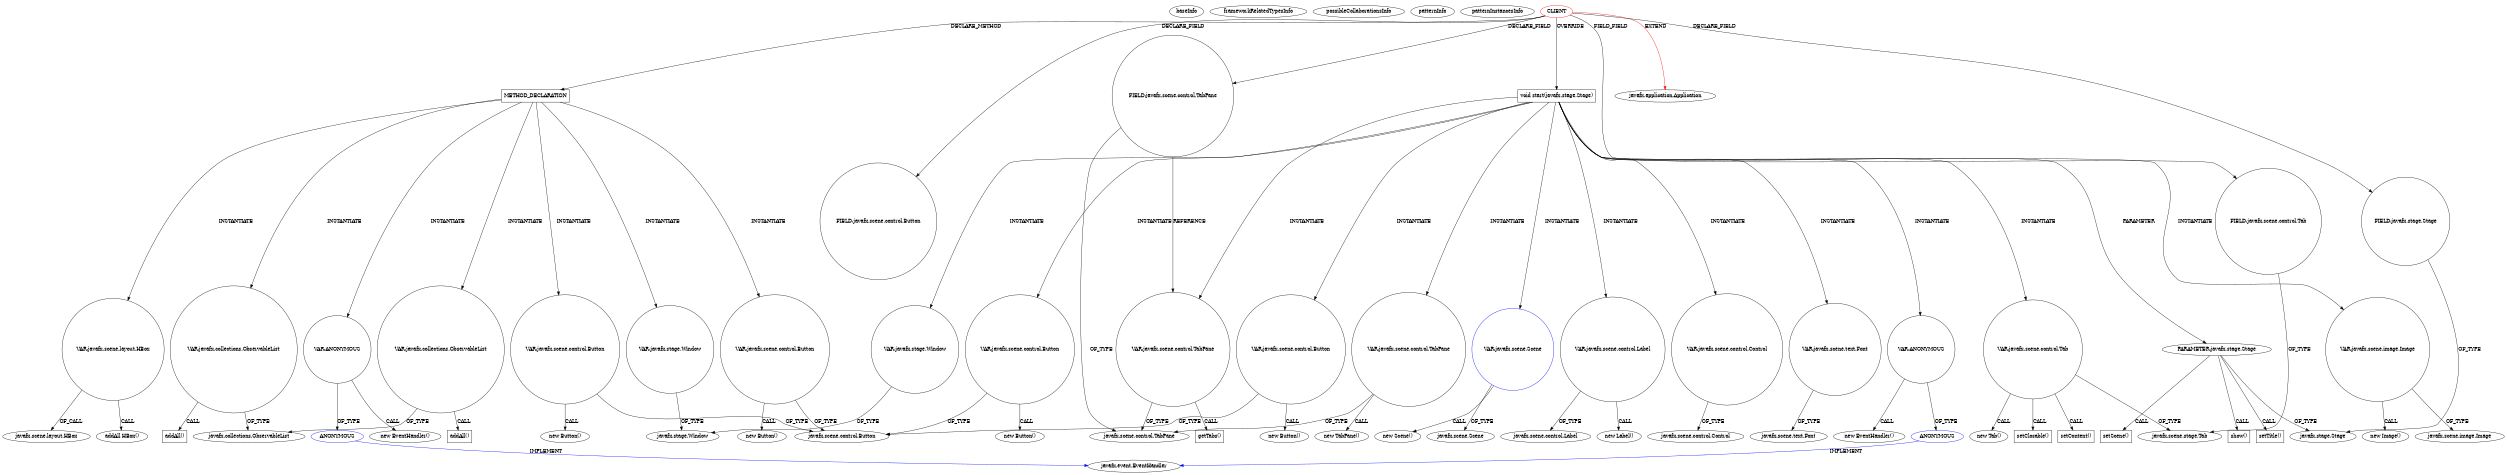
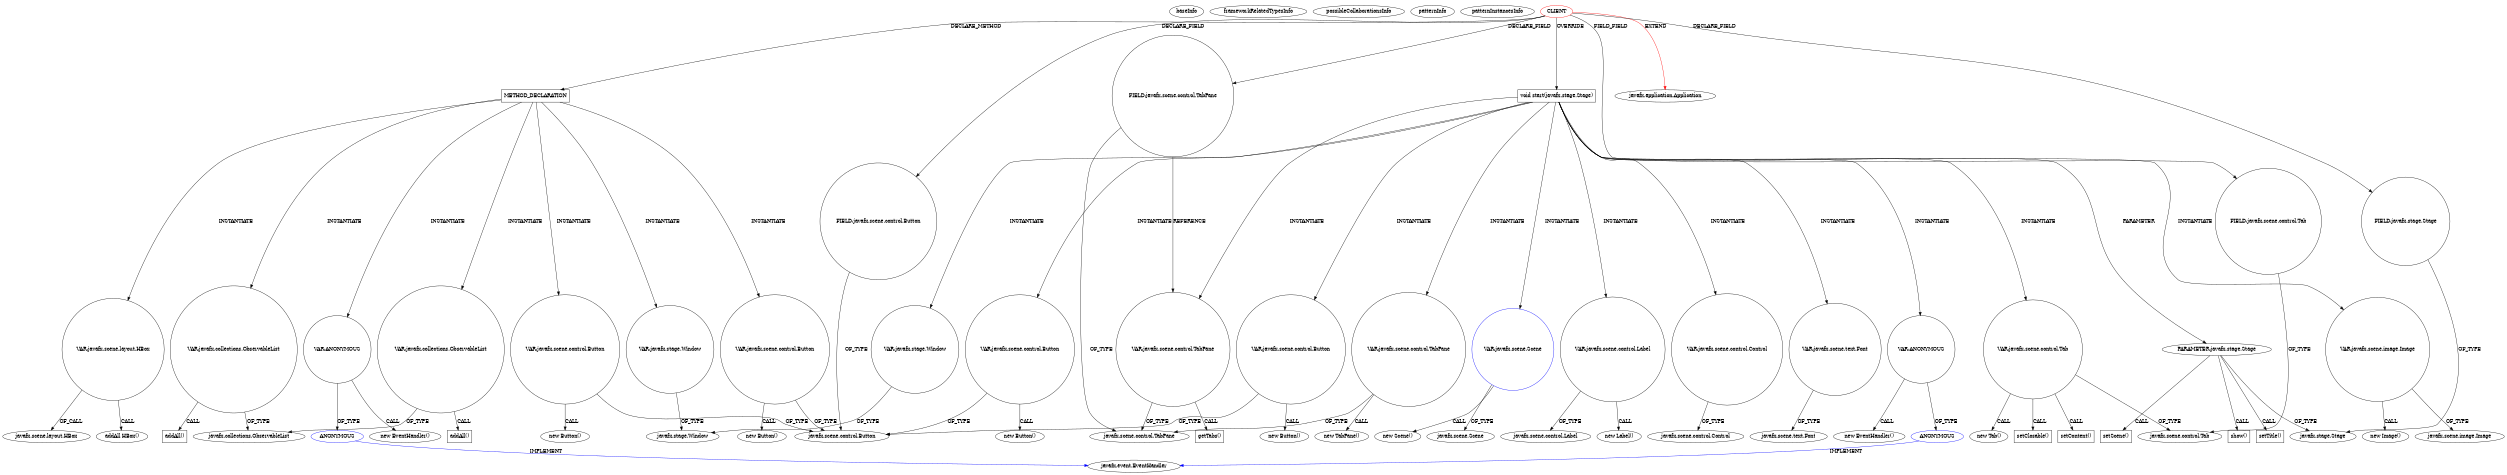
none -> (837, 349)
(2180, 437) -> (2180, 437)
